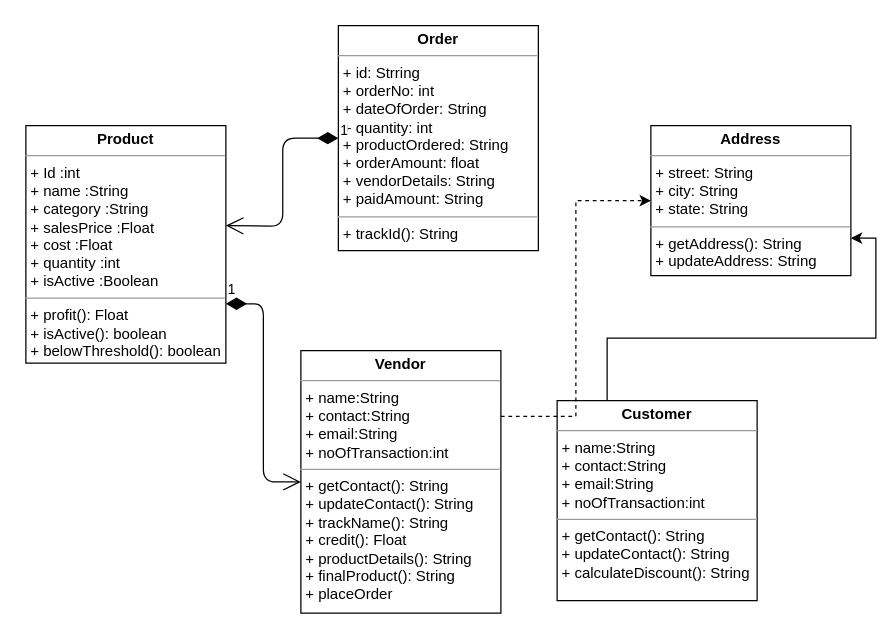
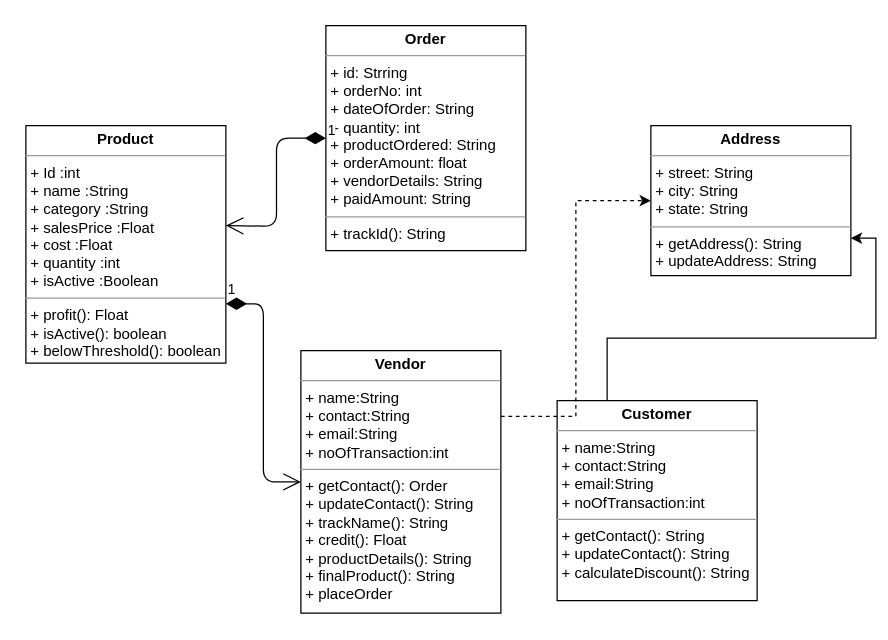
(438, 138) -> (426, 138)
(398, 459) -> (398, 459)
